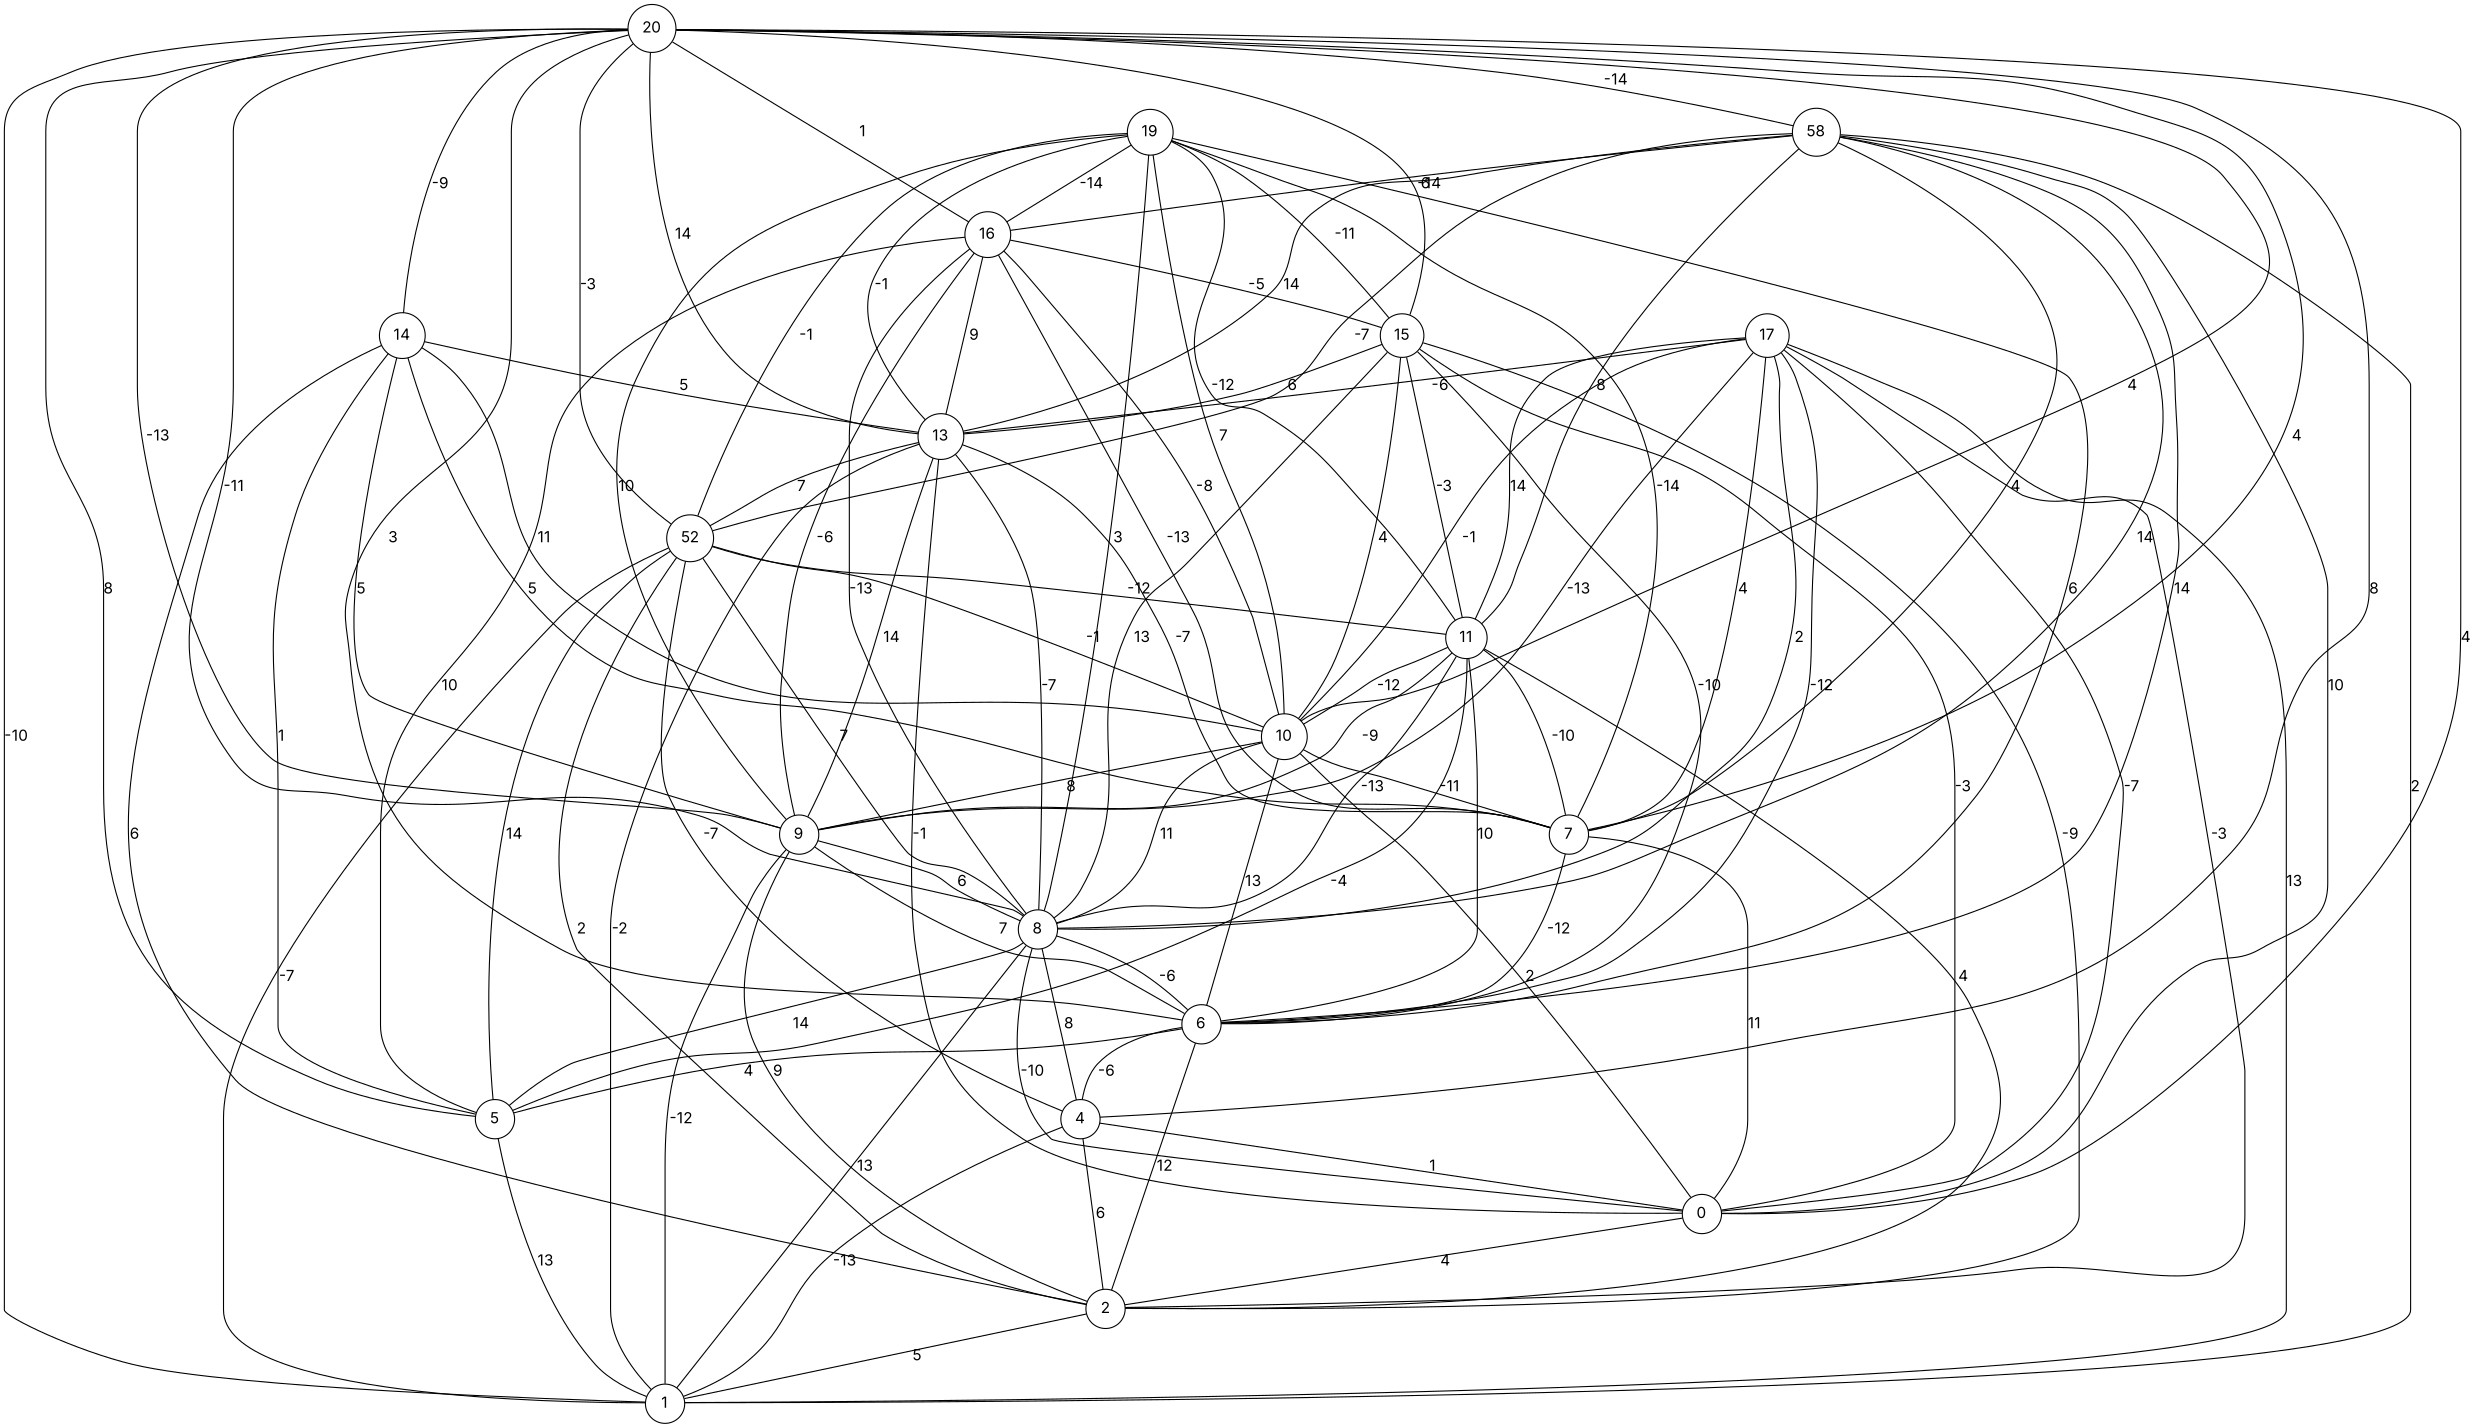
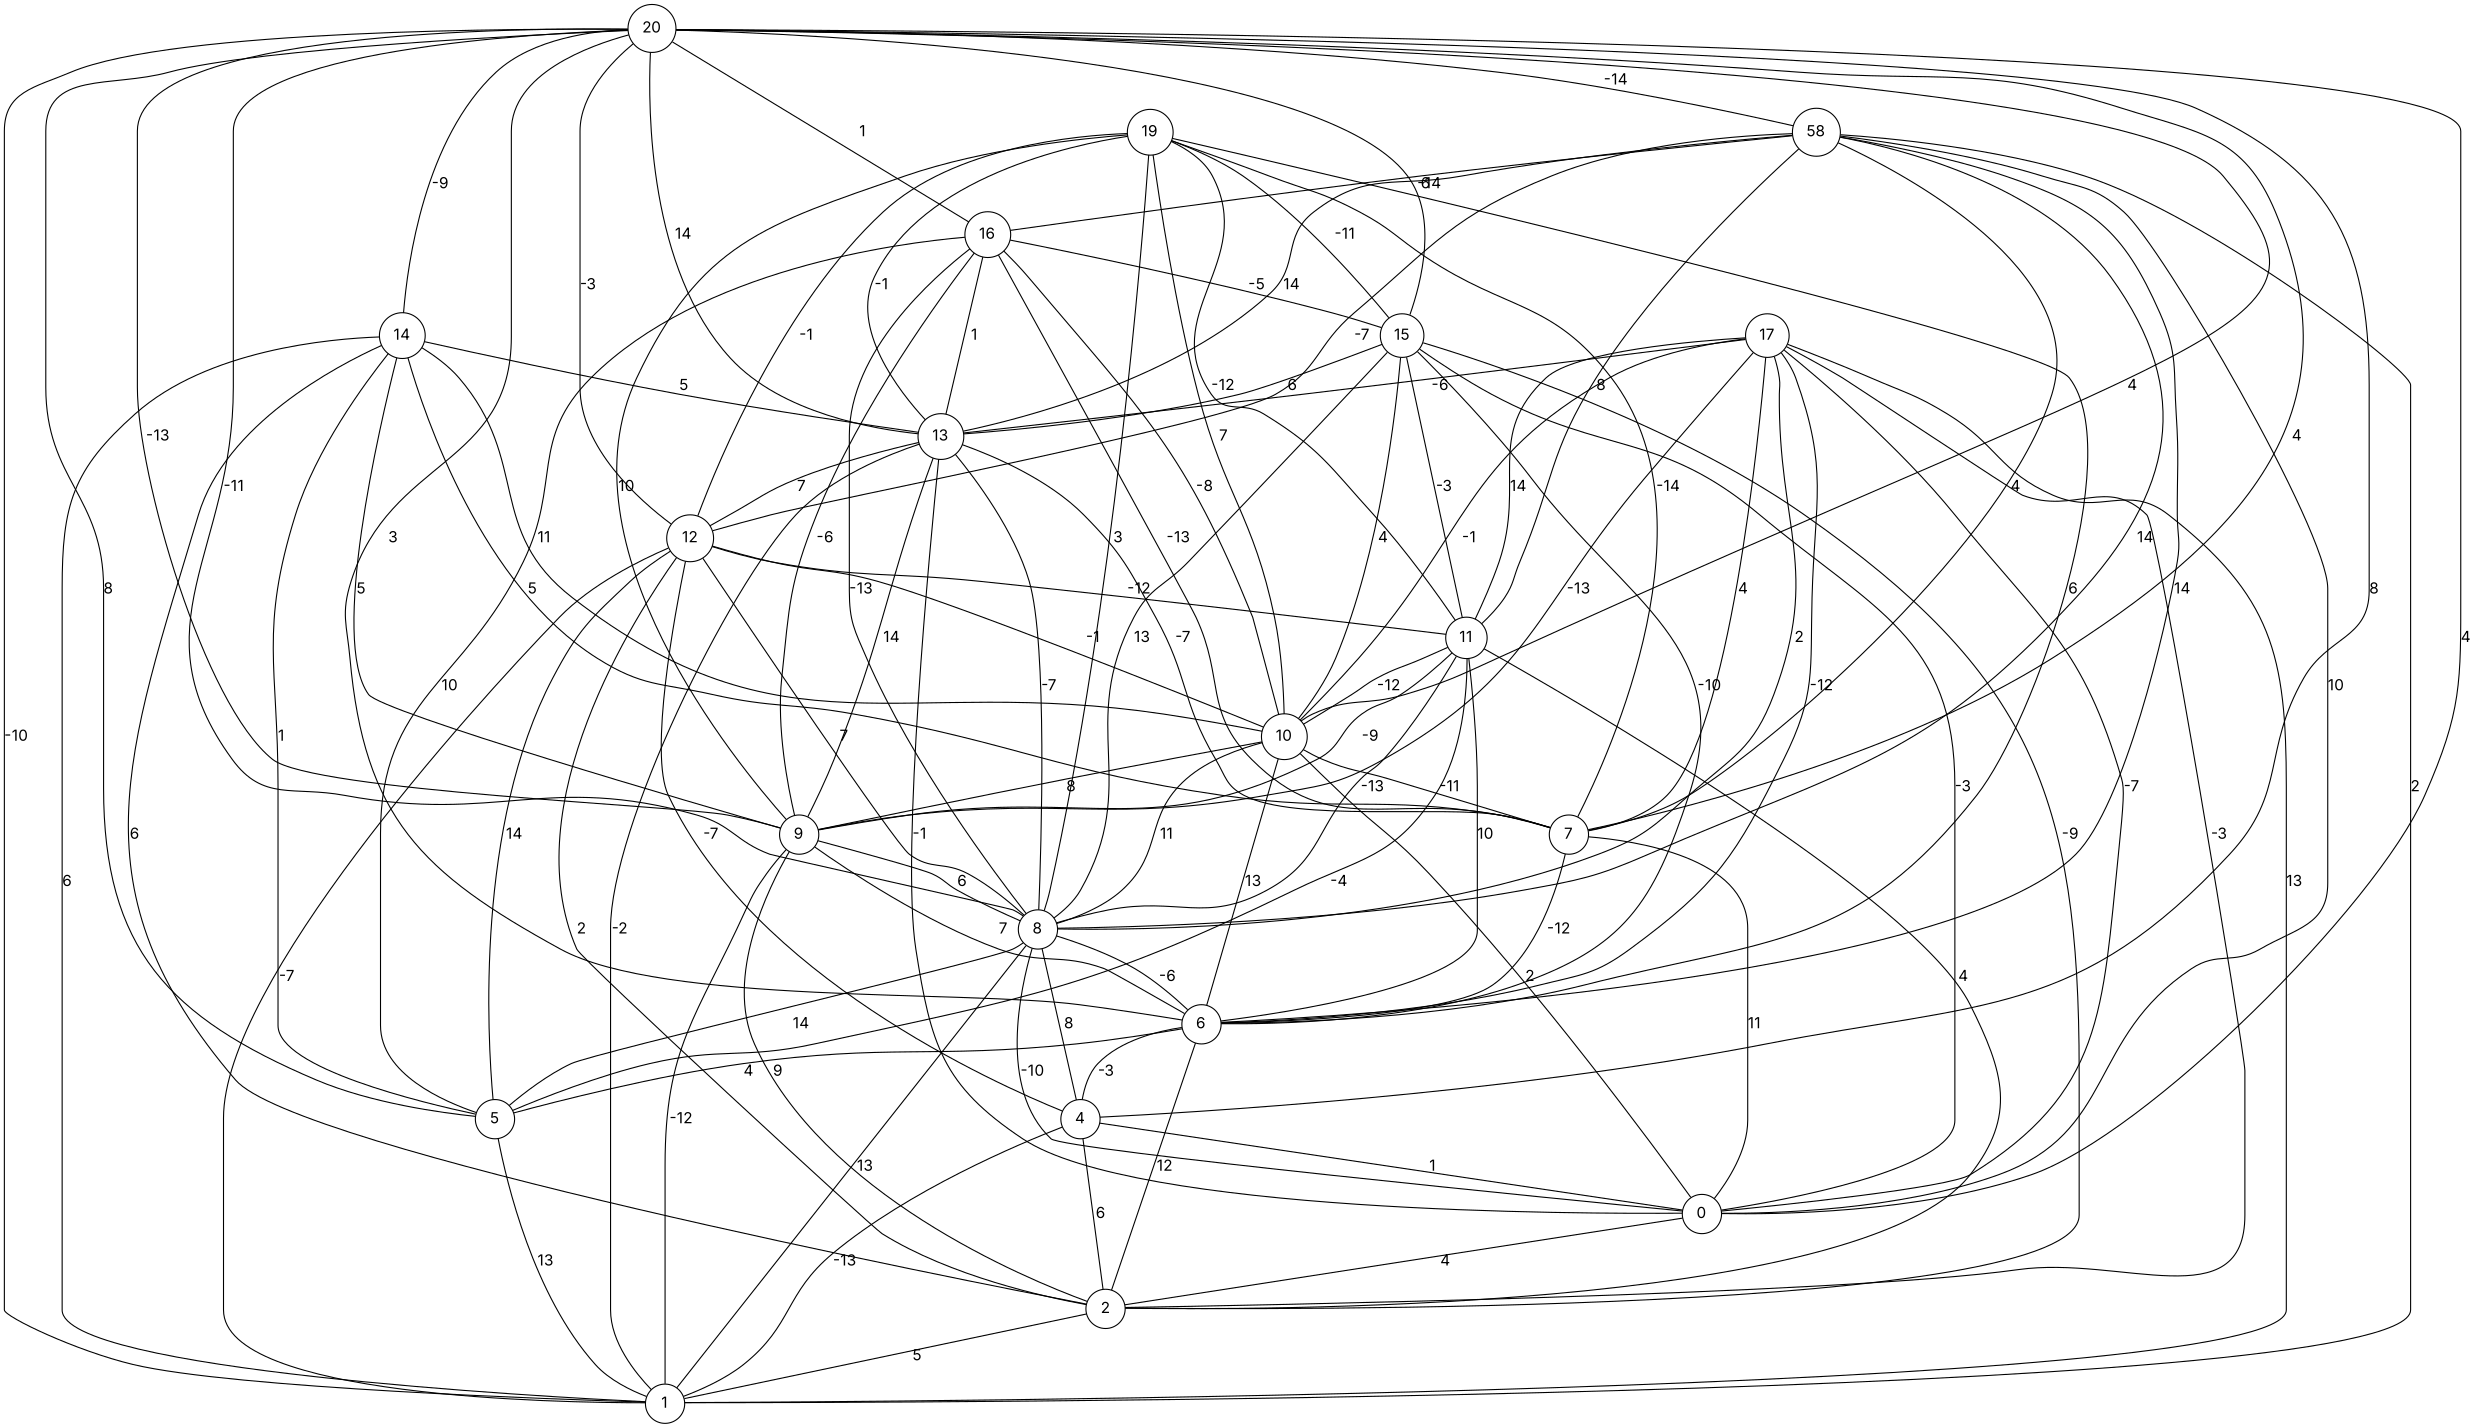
(1069, 183) -> none
(975, 336) -> (975, 336)
(690, 538) -> (690, 538)
(1538, 725) -> none
none -> (62, 1019)
(1107, 1072) -> (1107, 1072)
